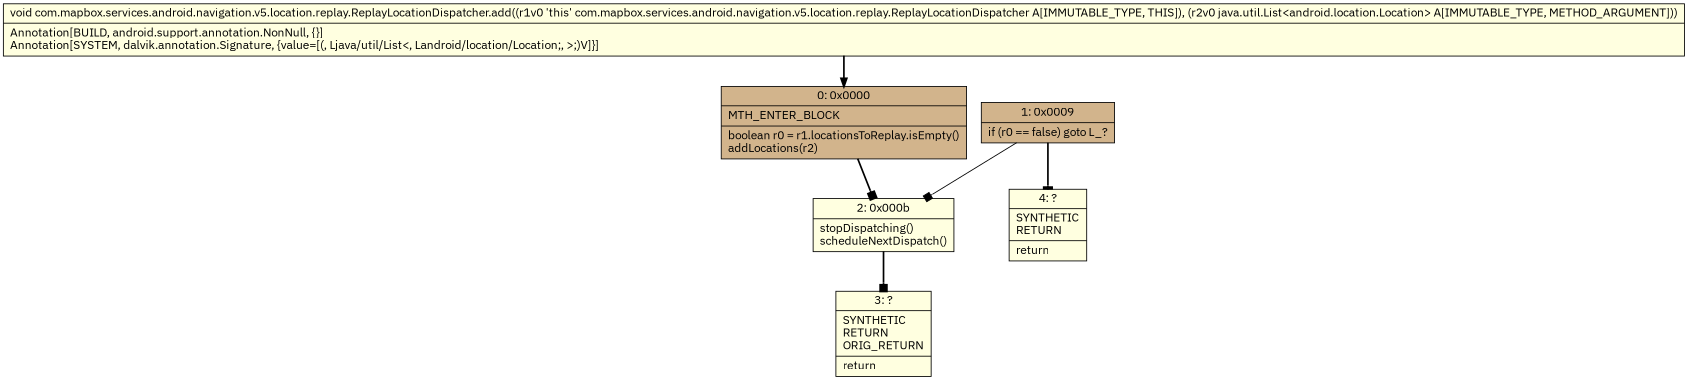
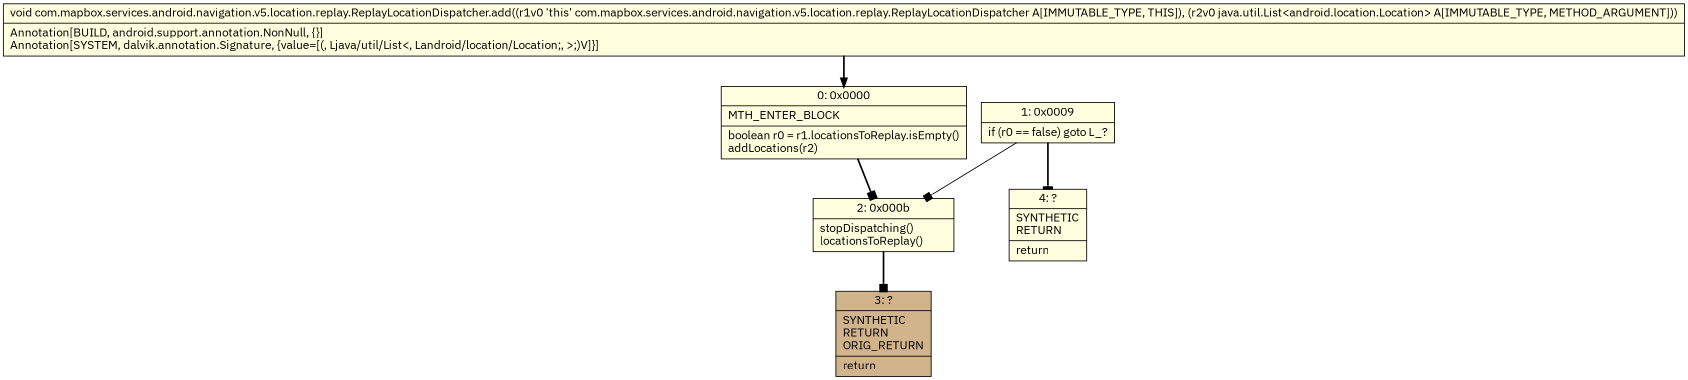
(844, 123) -> (844, 123)
(1048, 123) -> (1048, 123)
(884, 241) -> (872, 241)
(884, 334) -> (884, 334)
